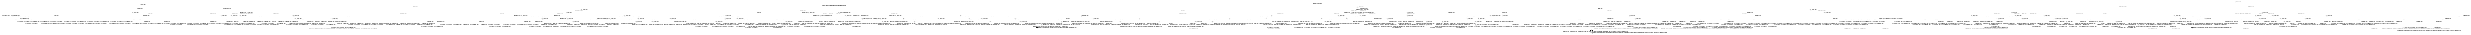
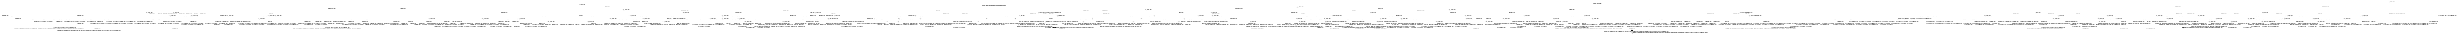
(1445, 18) -> (1300, 18)
(1578, 25) -> (1437, 25)
